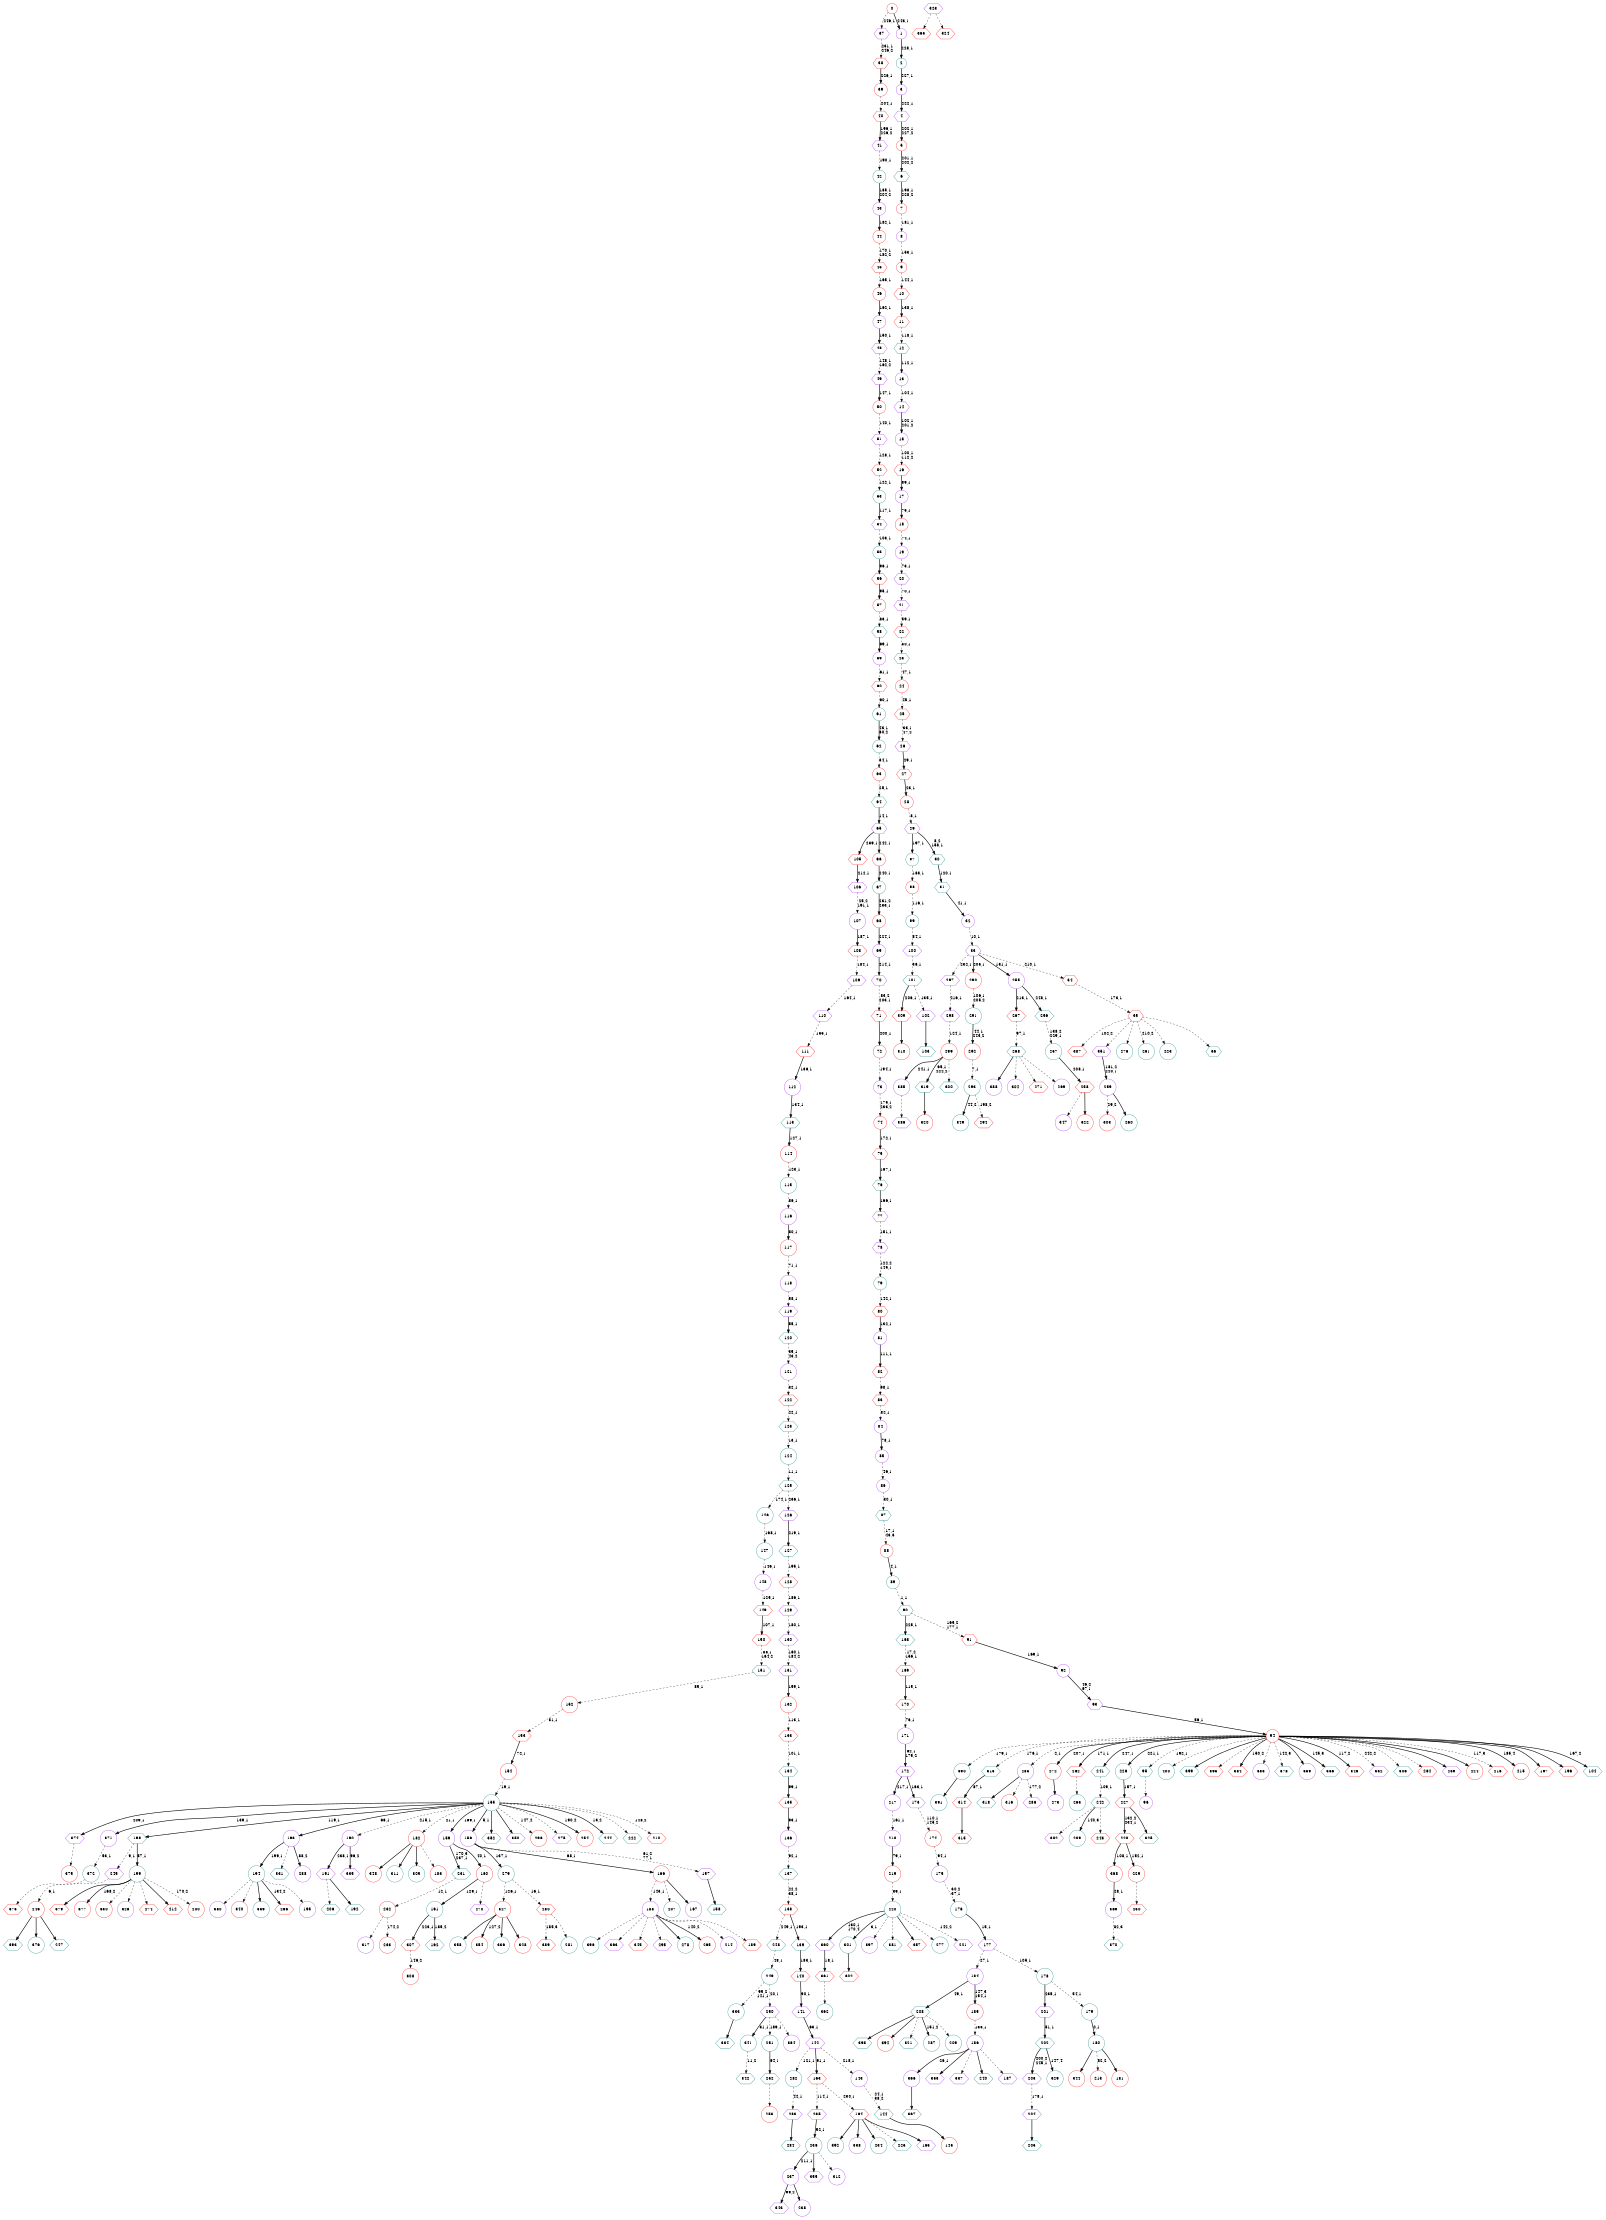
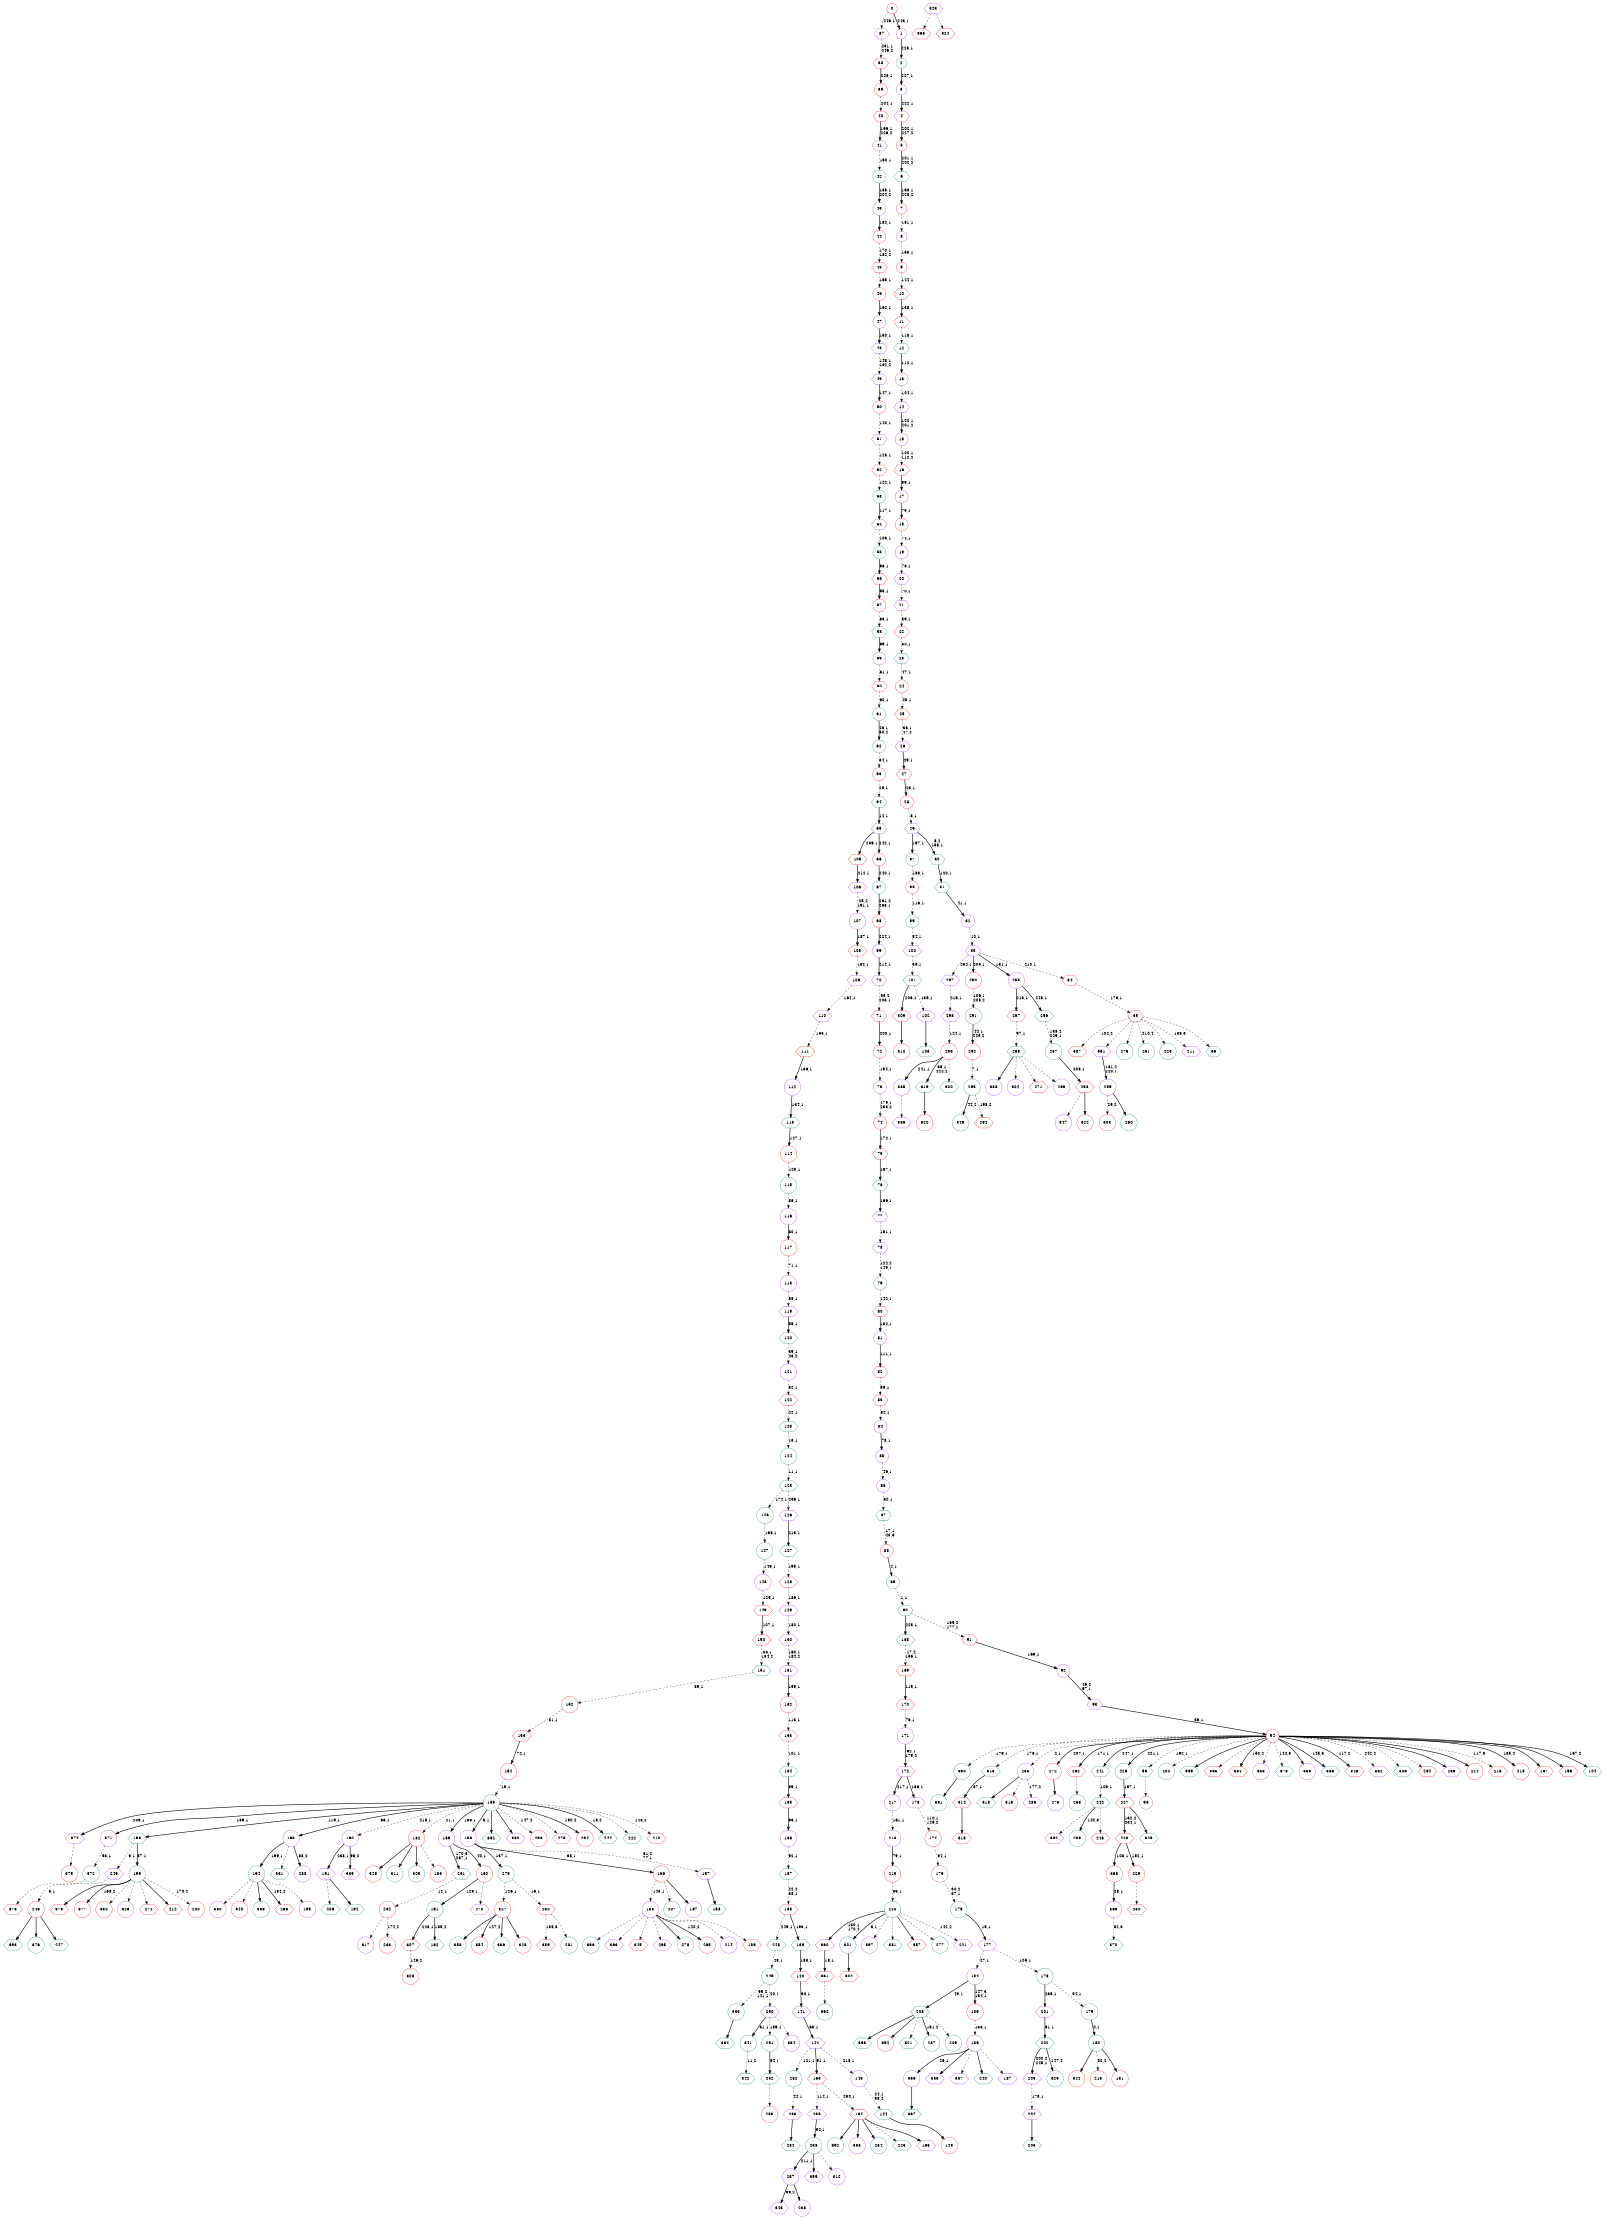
(1148, 1034) -> (1148, 1034)
none -> (1191, 1052)
